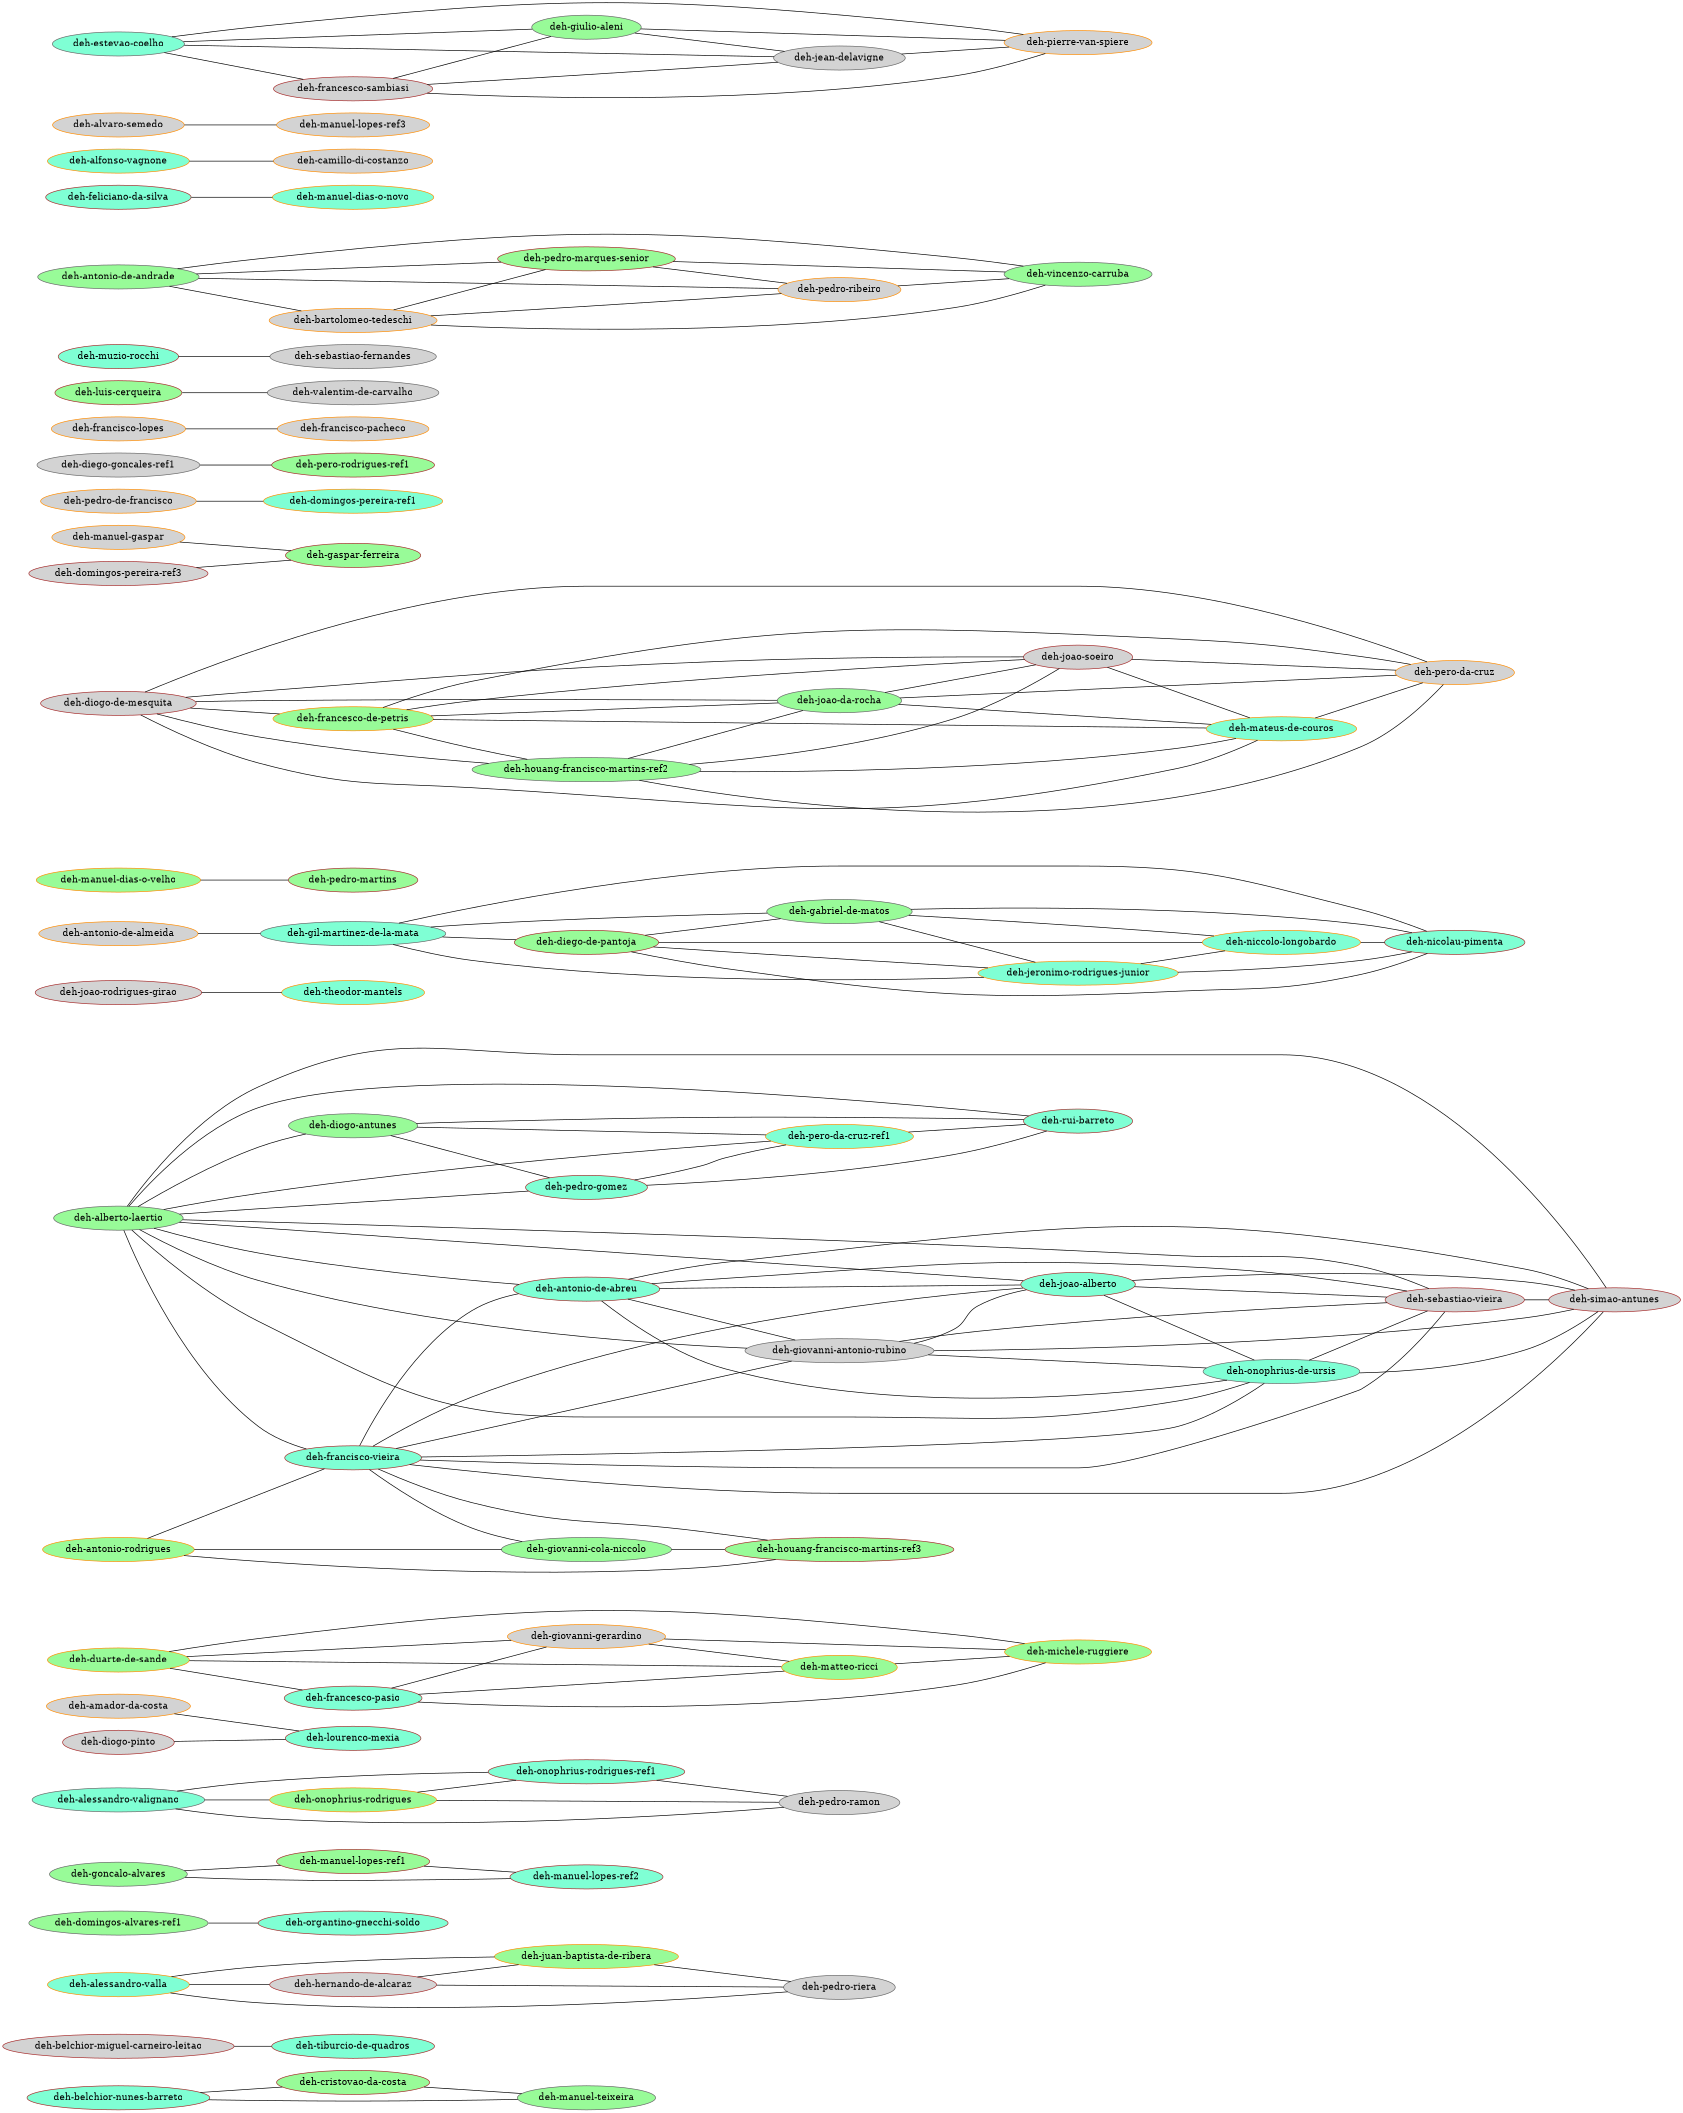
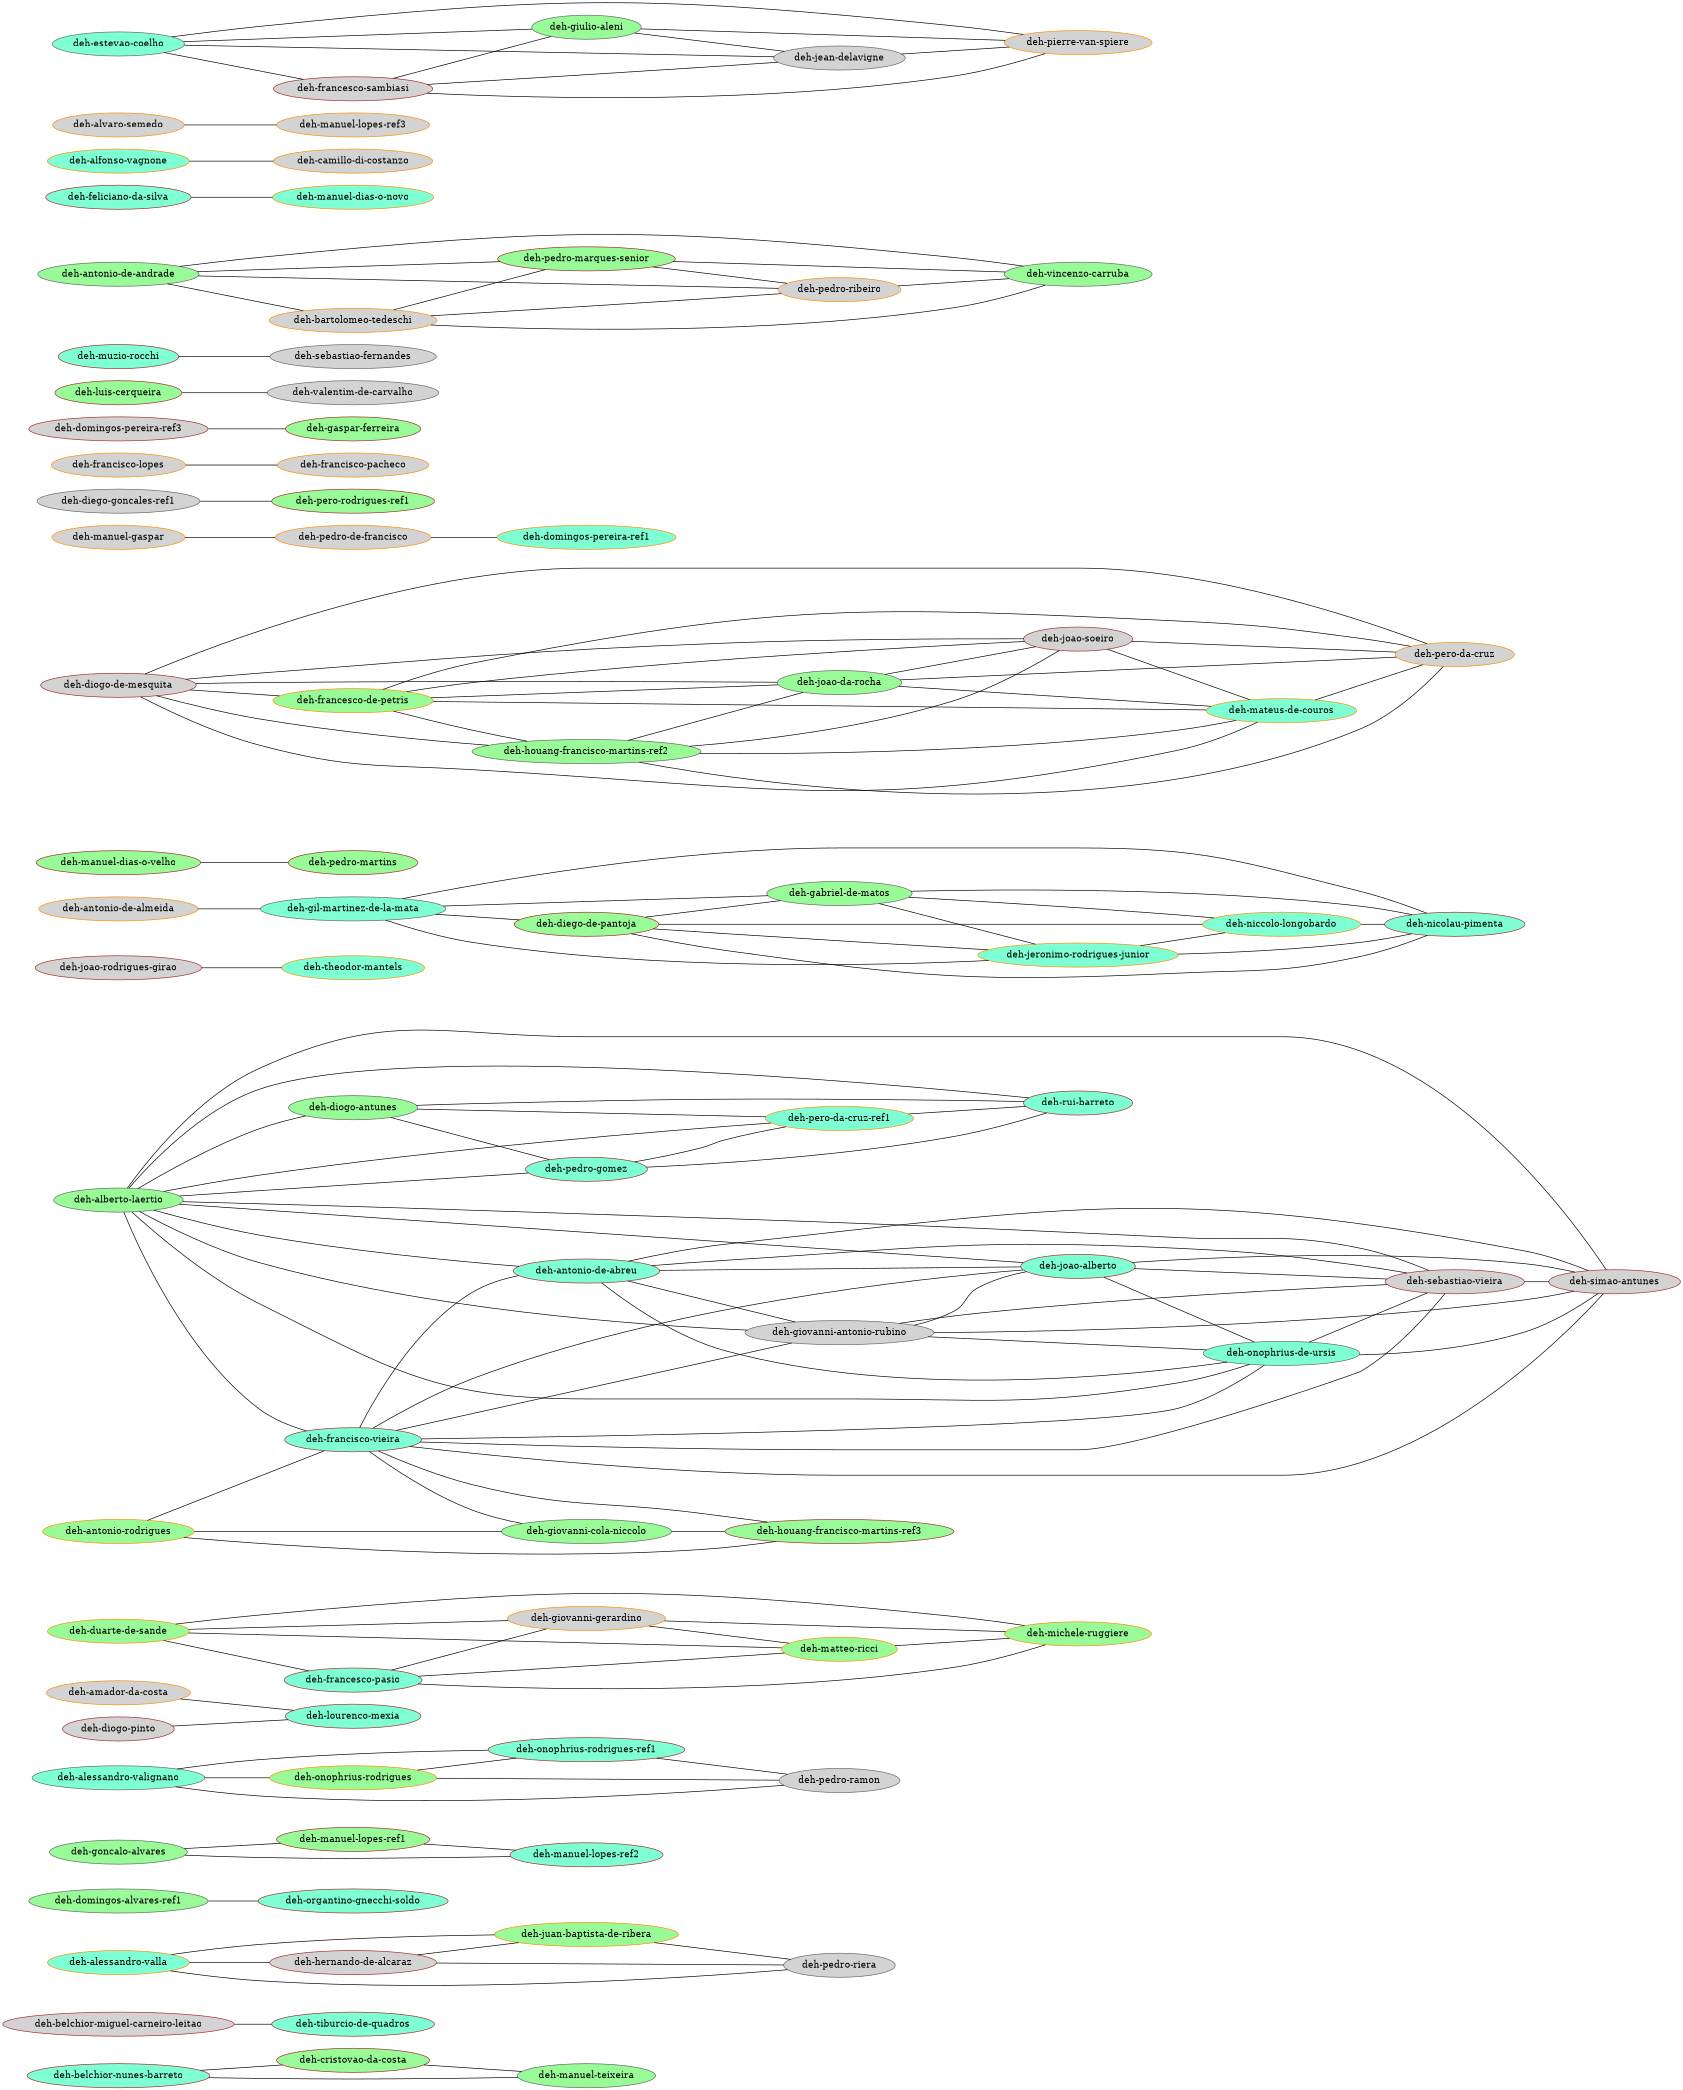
(235, 546) -> (230, 537)
(118, 880) -> (118, 863)
